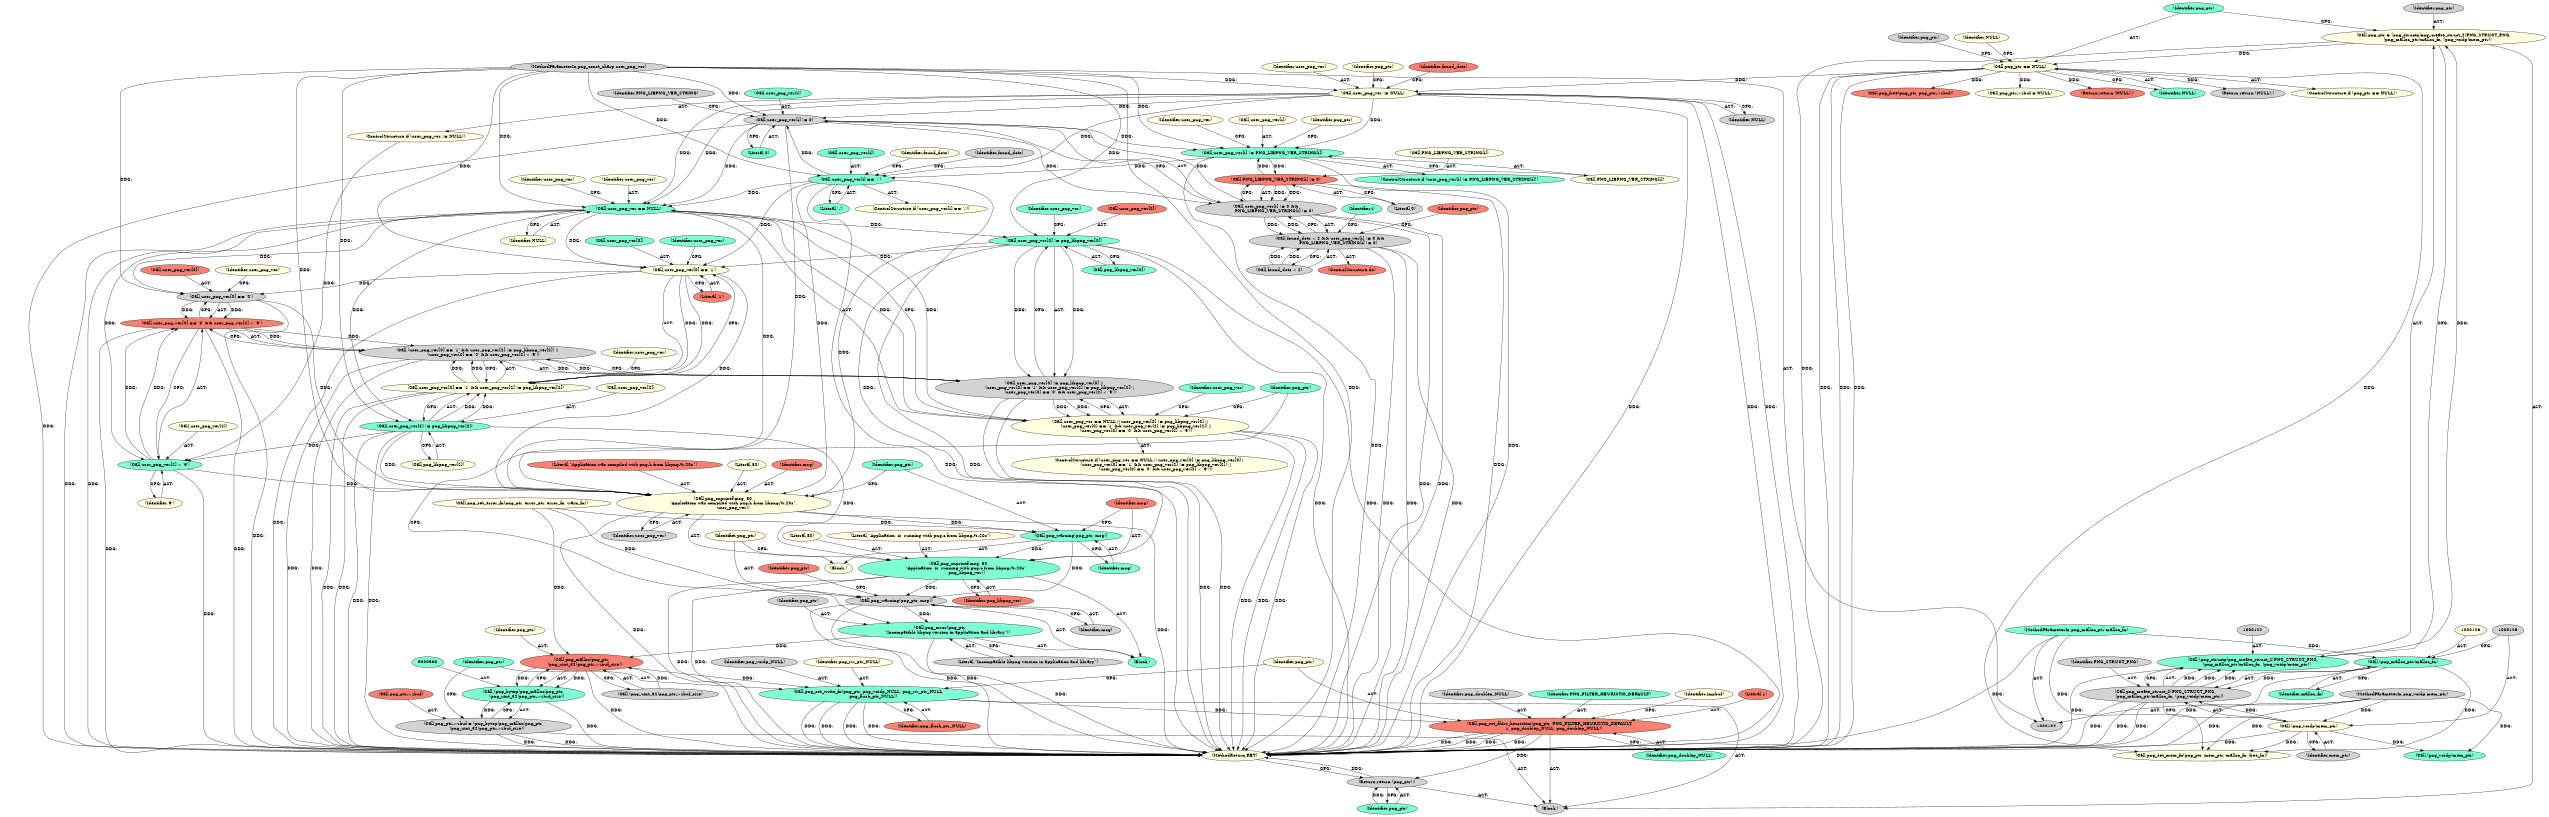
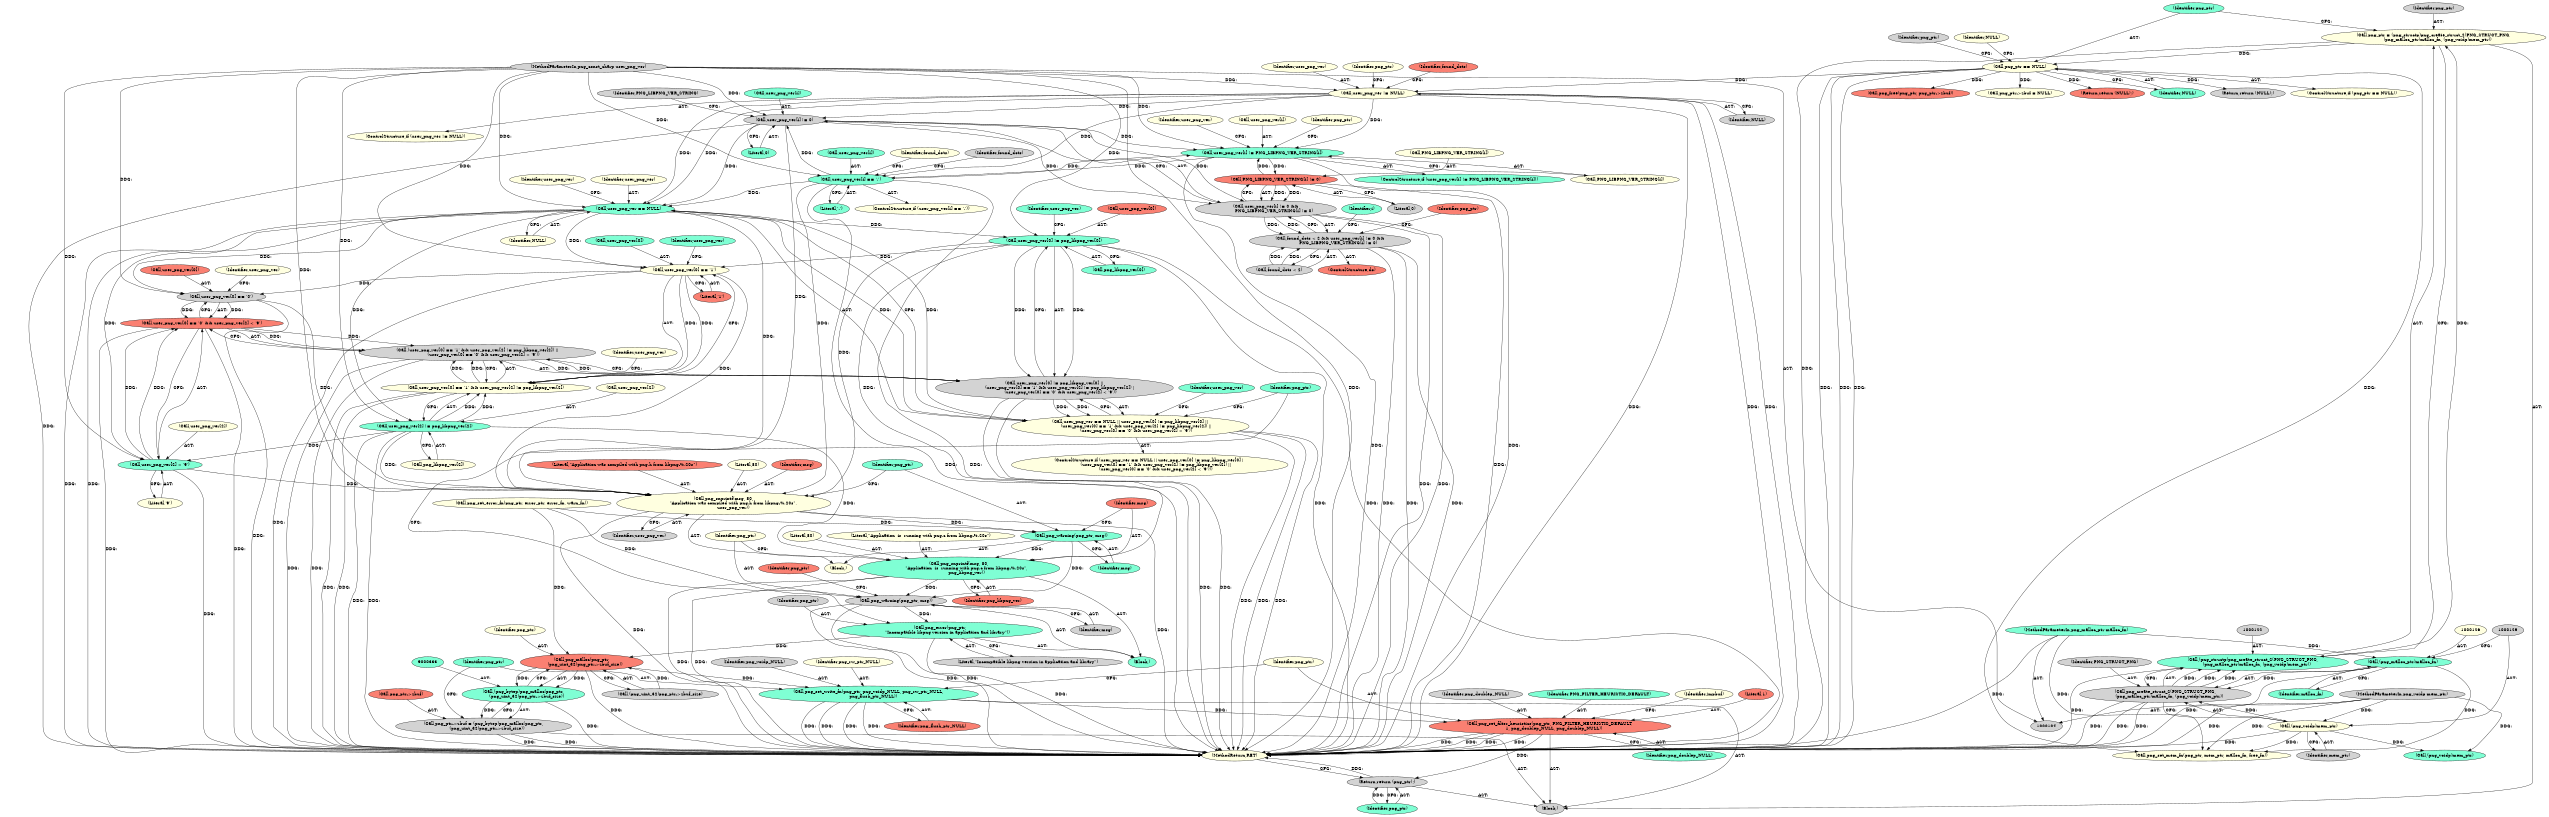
(760, 223) -> (1062, 168)
(322, 318) -> (86, 84)
(160, 503) -> (160, 503)
